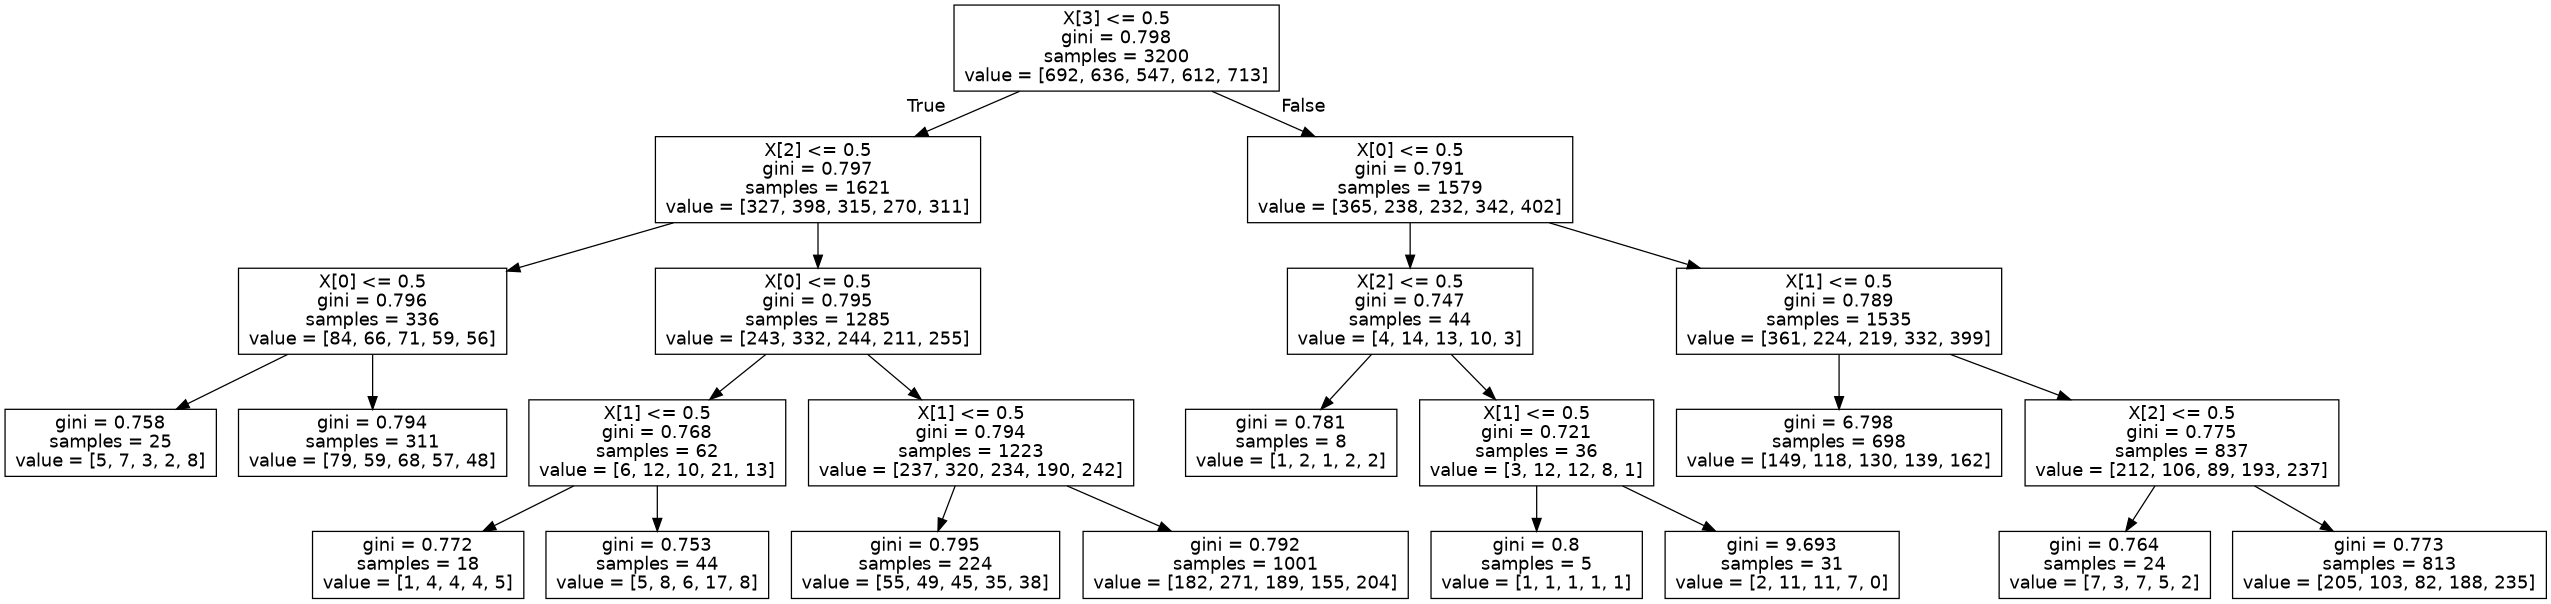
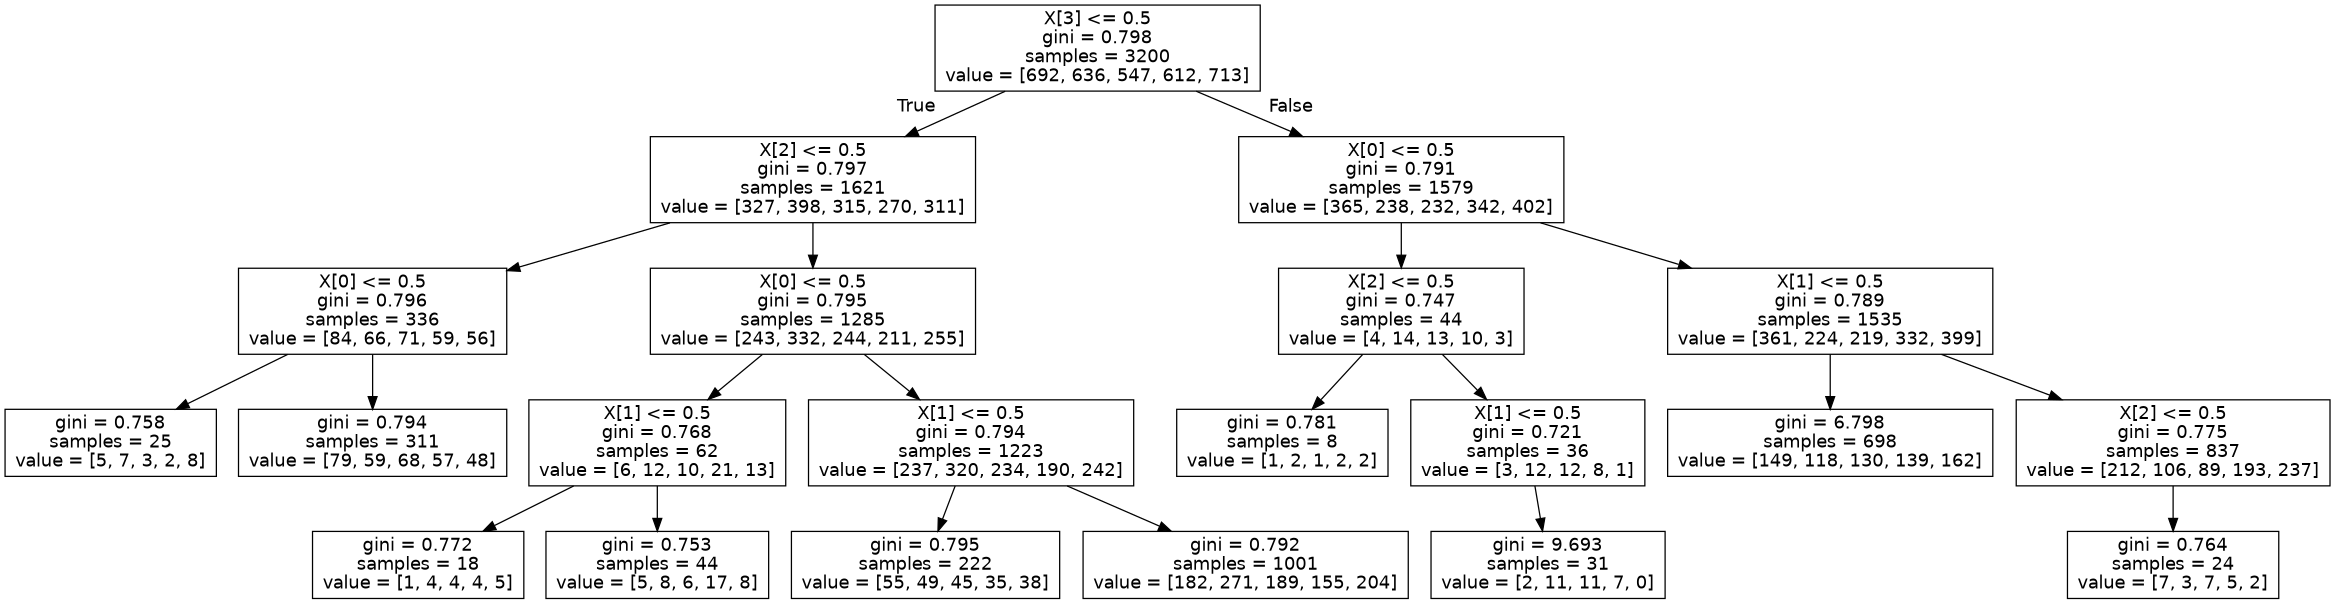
(926, 565) -> (926, 565)
(1537, 565) -> none
(2389, 565) -> none
